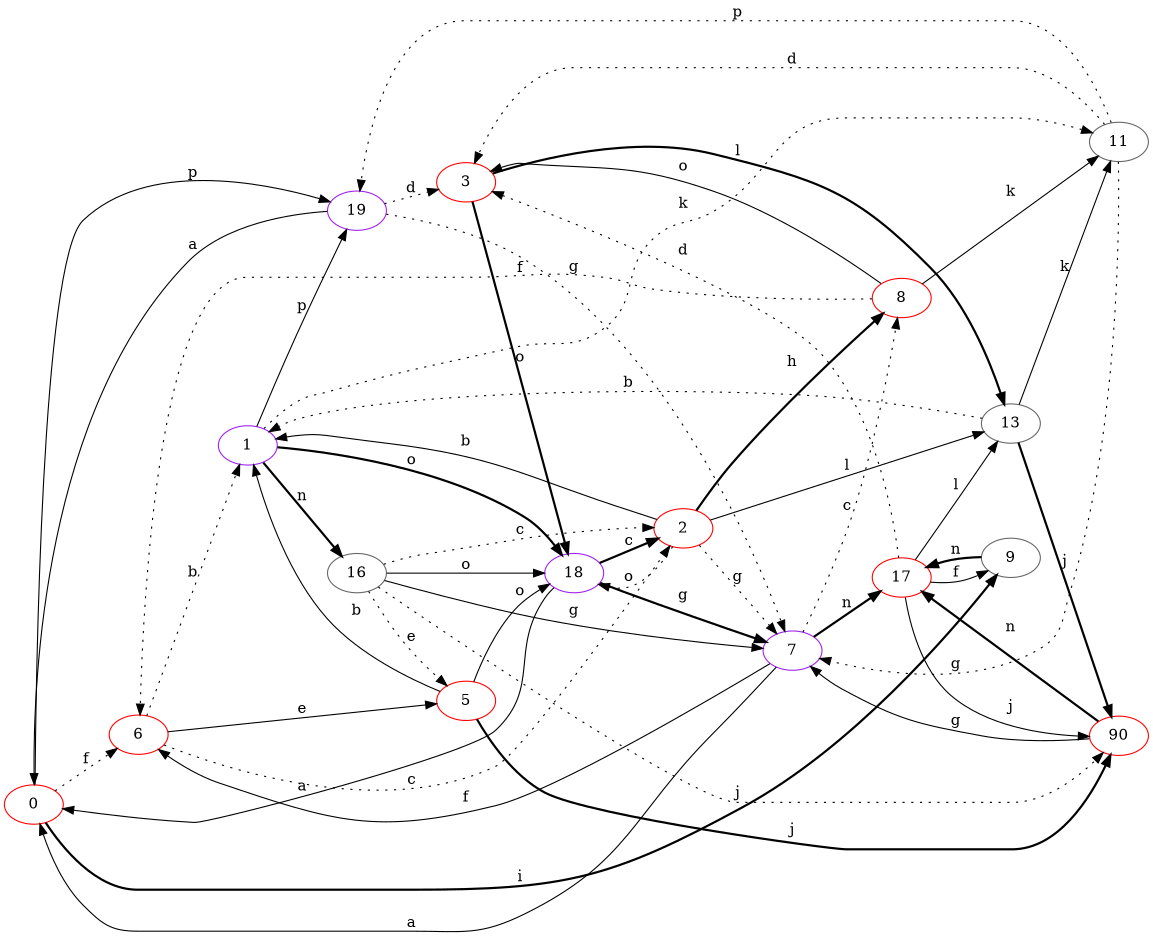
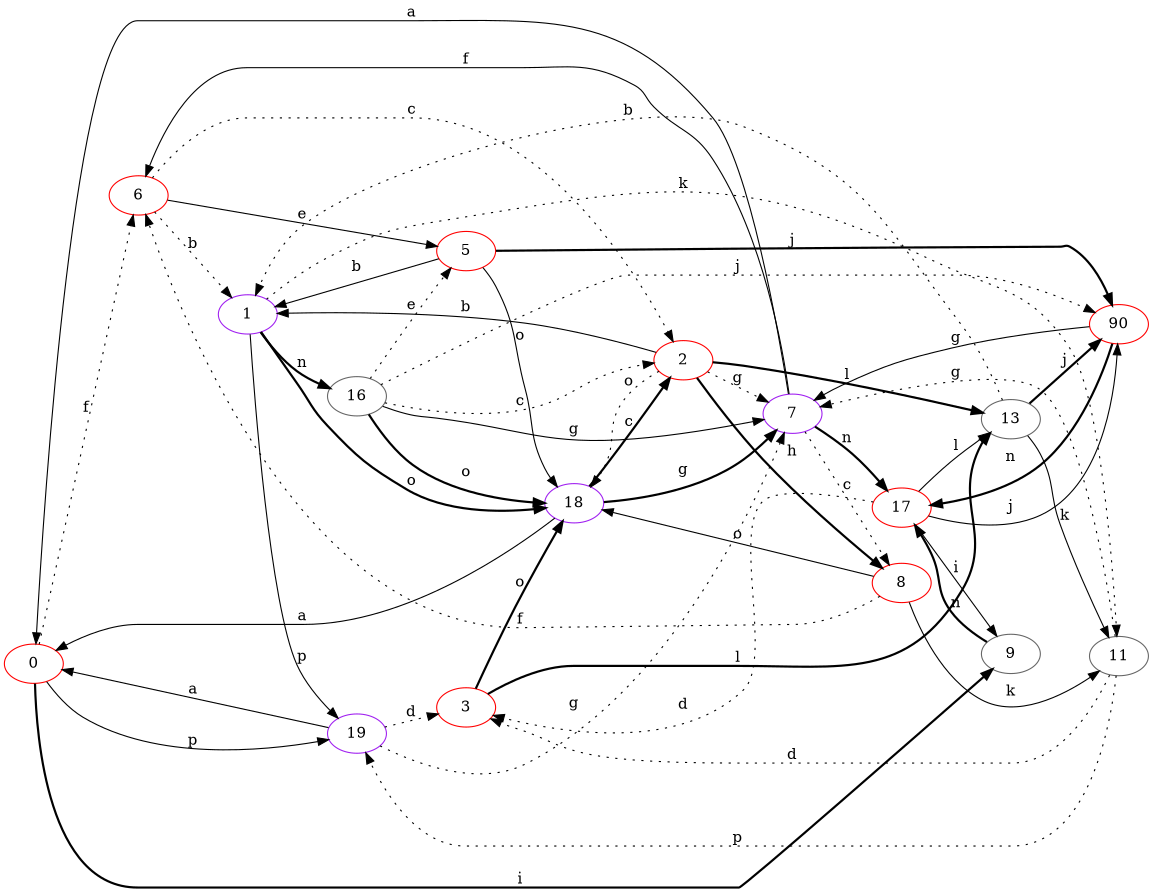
(702, 188) -> (743, 544)
(842, 478) -> (830, 380)
(460, 573) -> (439, 480)
(956, 573) -> (956, 568)
